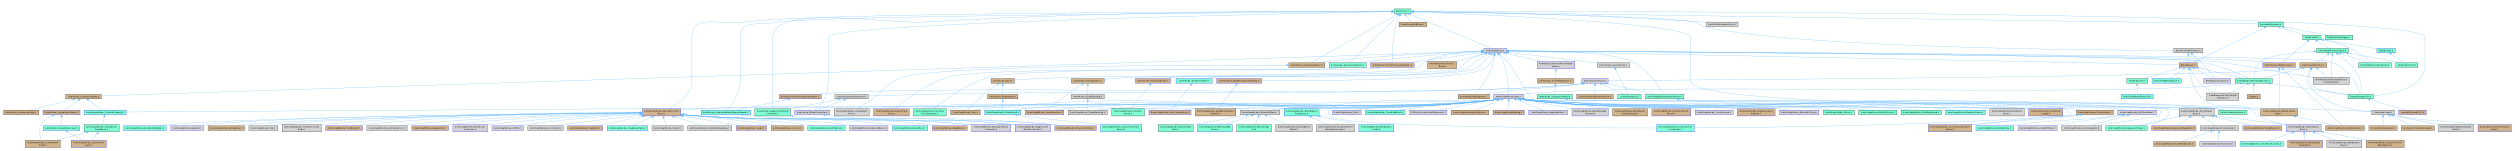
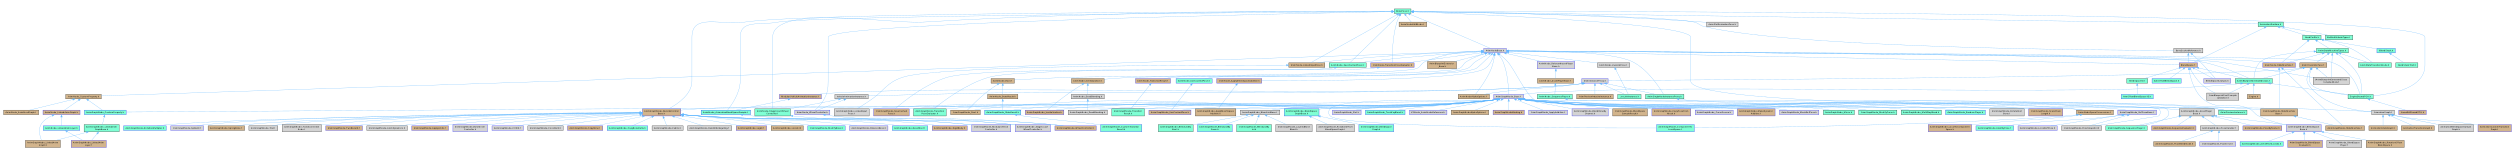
(2374, 58) -> (2305, 58)
(1194, 81) -> (1194, 81)
(1847, 101) -> (1802, 106)
